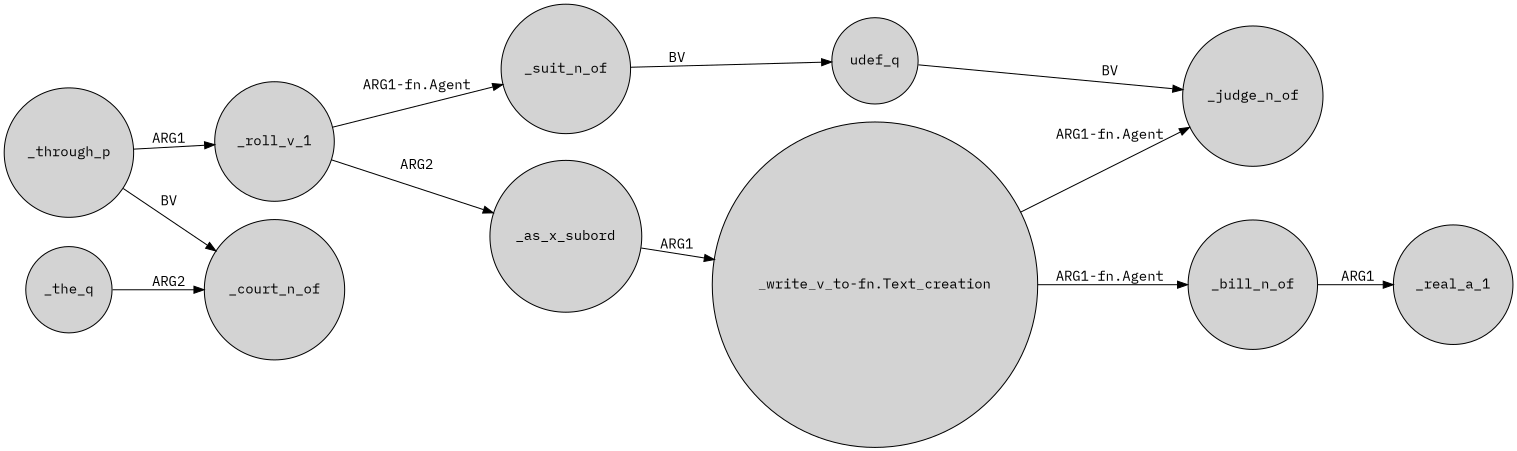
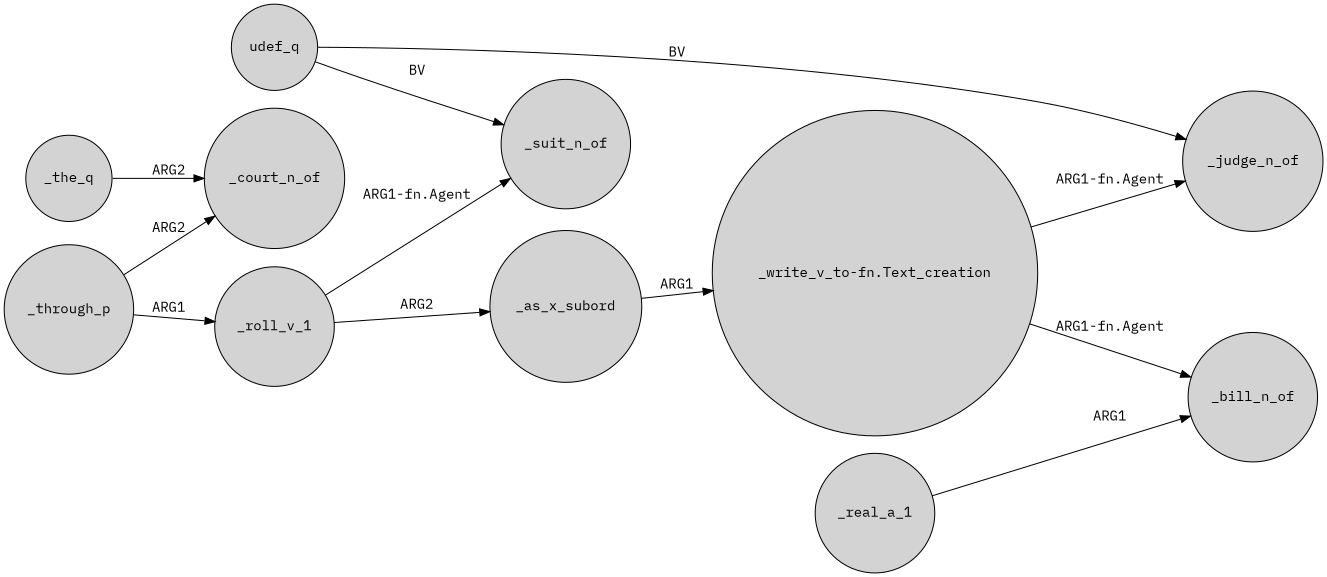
(726, 65) -> (404, 93)
(169, 202) -> (169, 228)
(1351, 285) -> (1056, 457)
